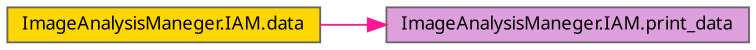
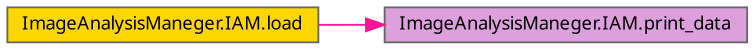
(164, 25) -> (163, 25)
